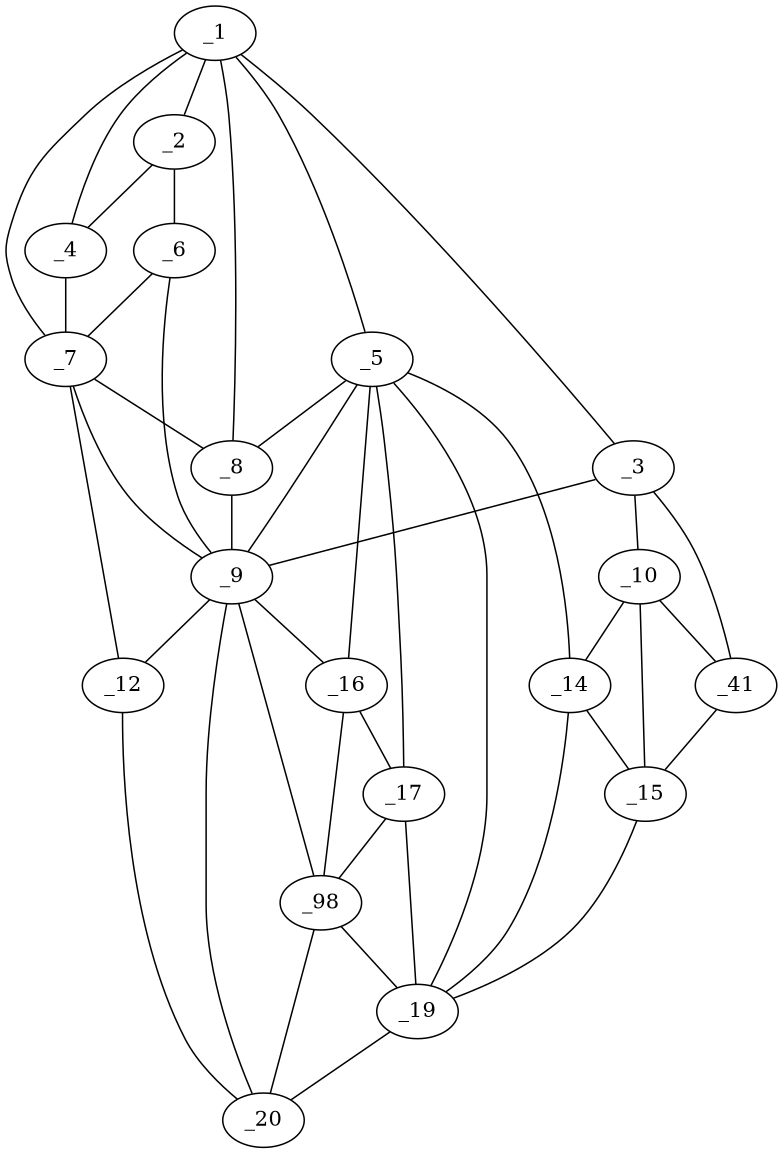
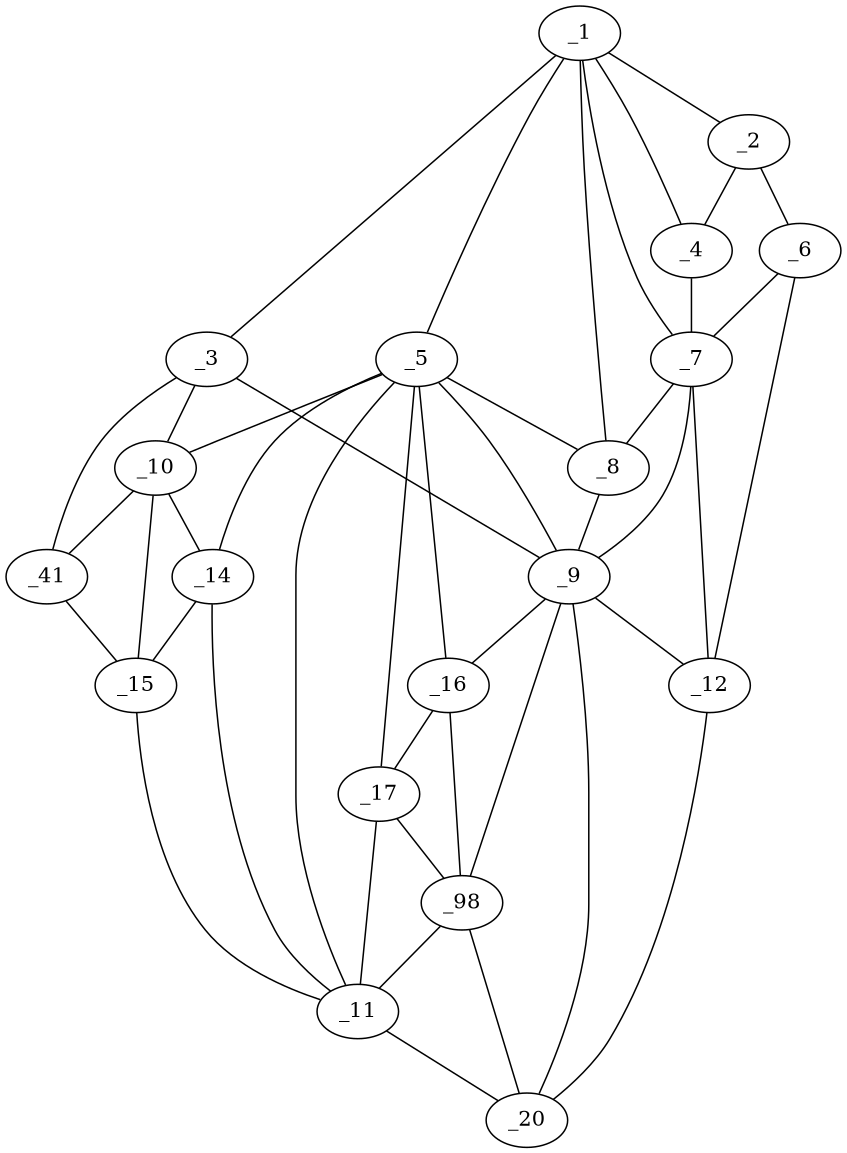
(163, 406) -> (755, 468)
none -> (276, 417)
(417, 1012) -> (358, 1012)
